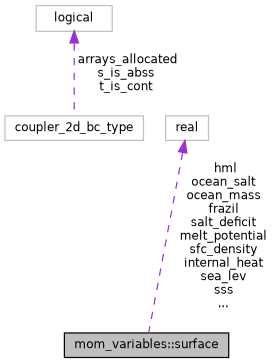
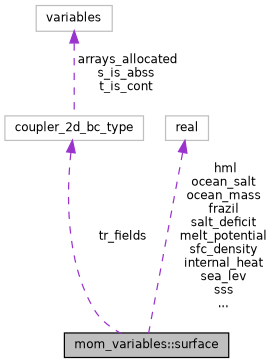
(74, 18) -> (74, 18)
none -> (73, 251)
